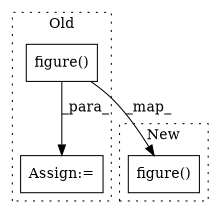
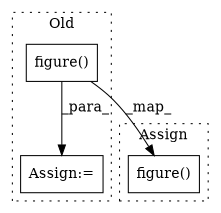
(164, 136) -> (164, 136)
